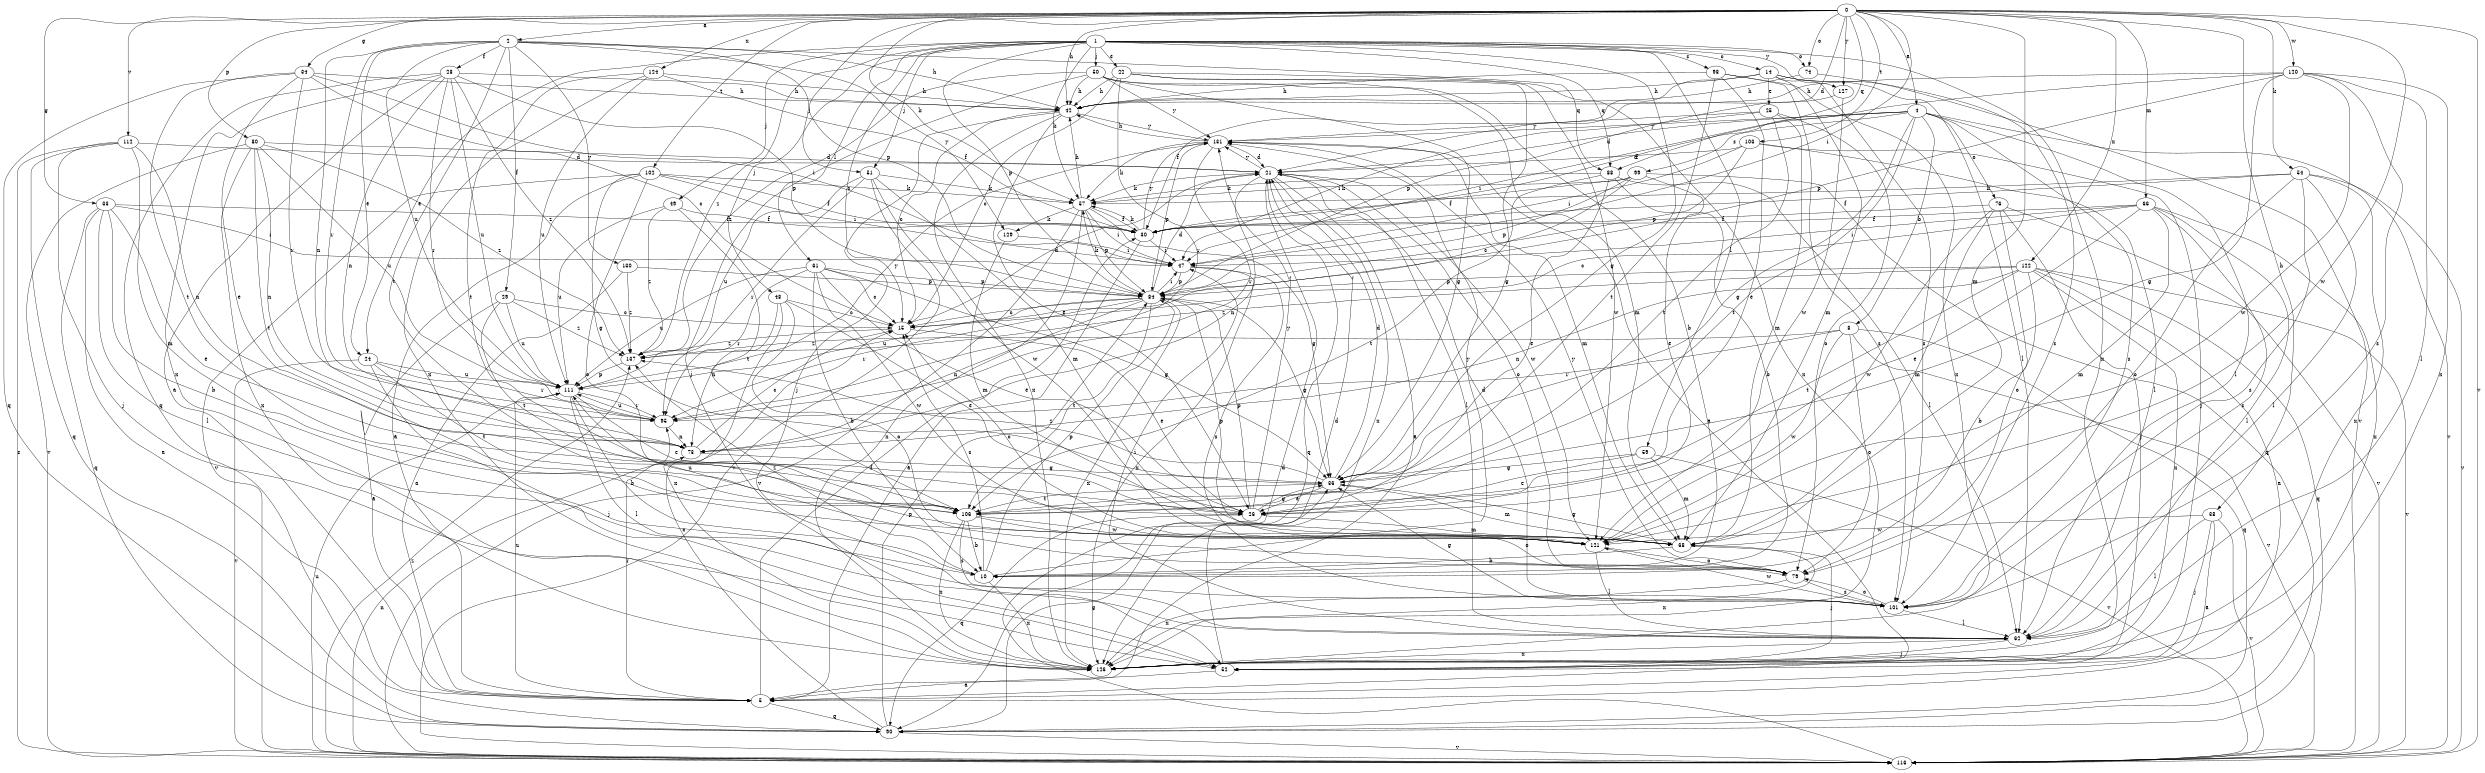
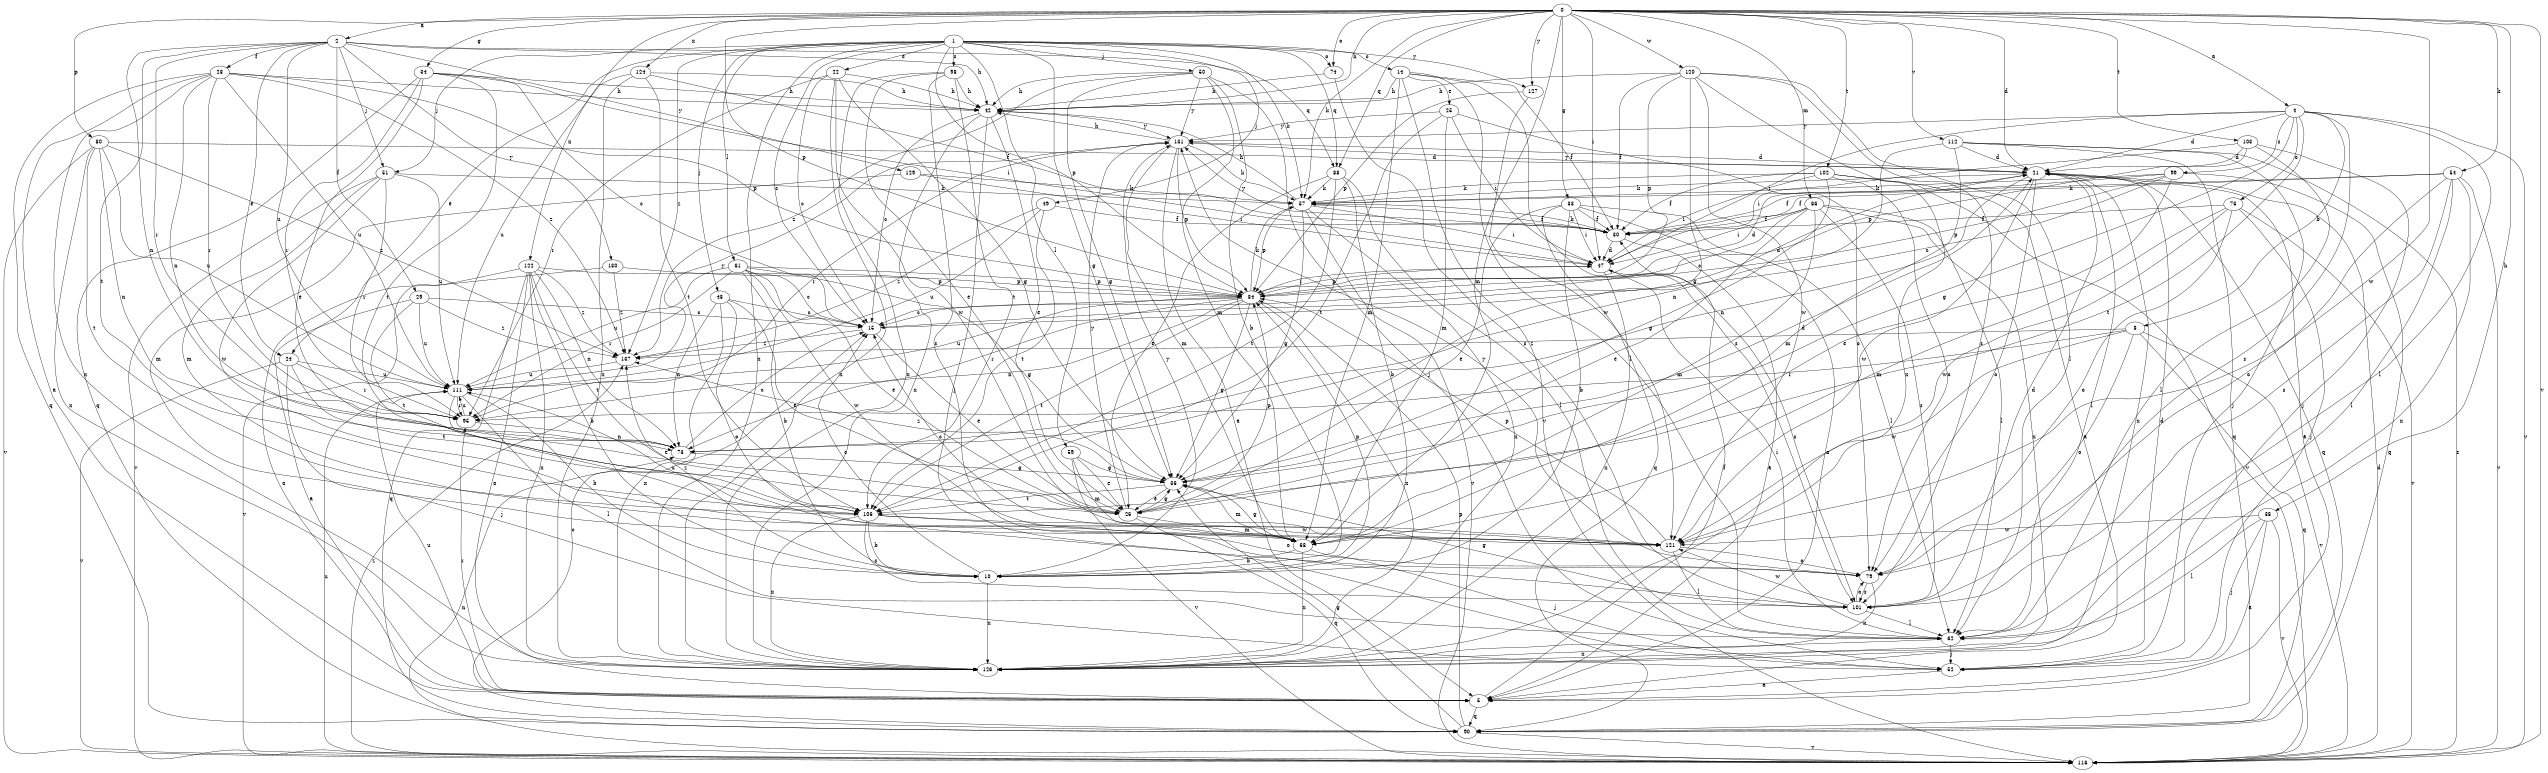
(1046, 217) -> (1077, 186)
(1166, 251) -> (1611, 251)
(601, 375) -> (531, 375)
